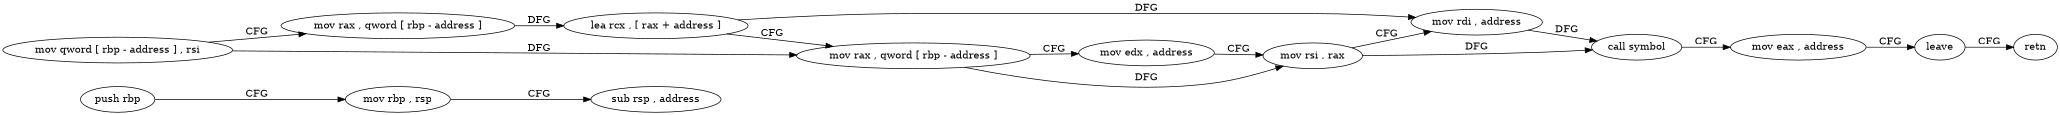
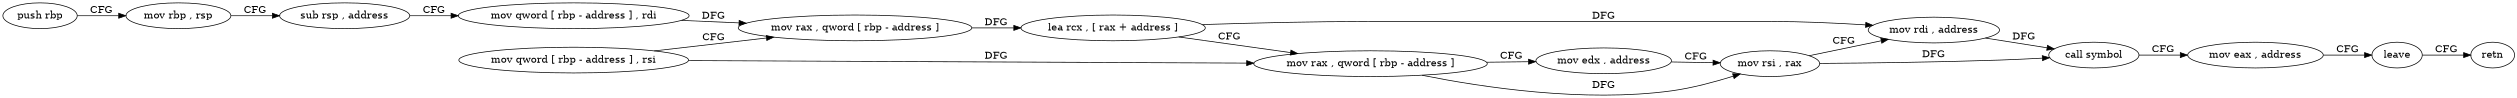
none -> (574, 16)
